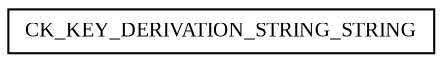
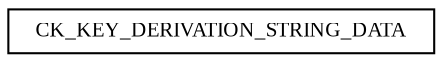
(221, 31) -> (221, 31)
